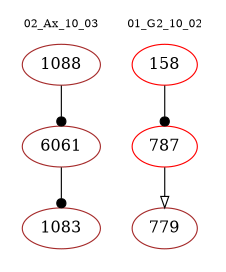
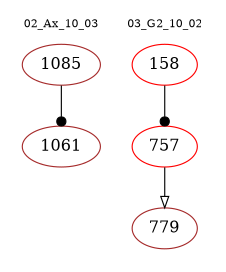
(165, 24) -> (165, 24)
(61, 65) -> (61, 65)
(61, 147) -> (61, 147)
(165, 147) -> (165, 147)
(61, 228) -> none
